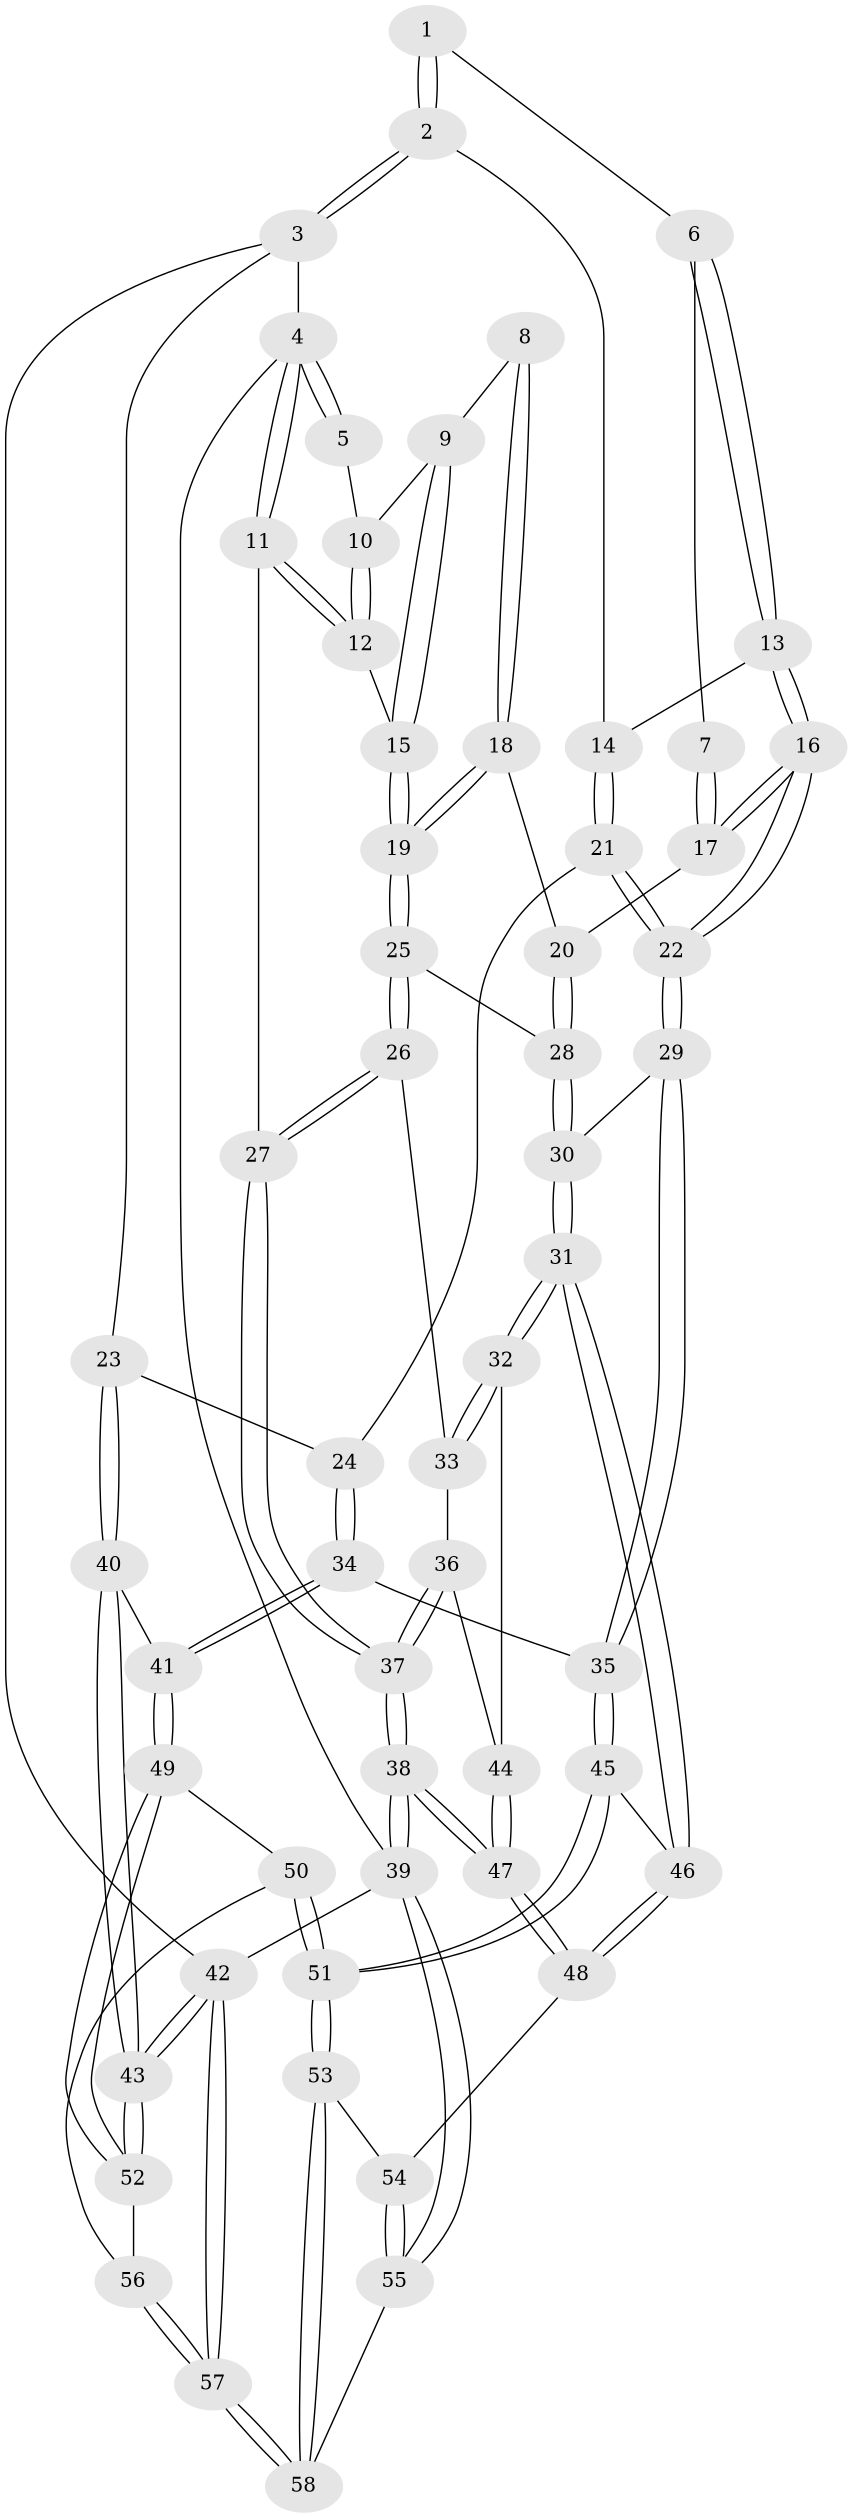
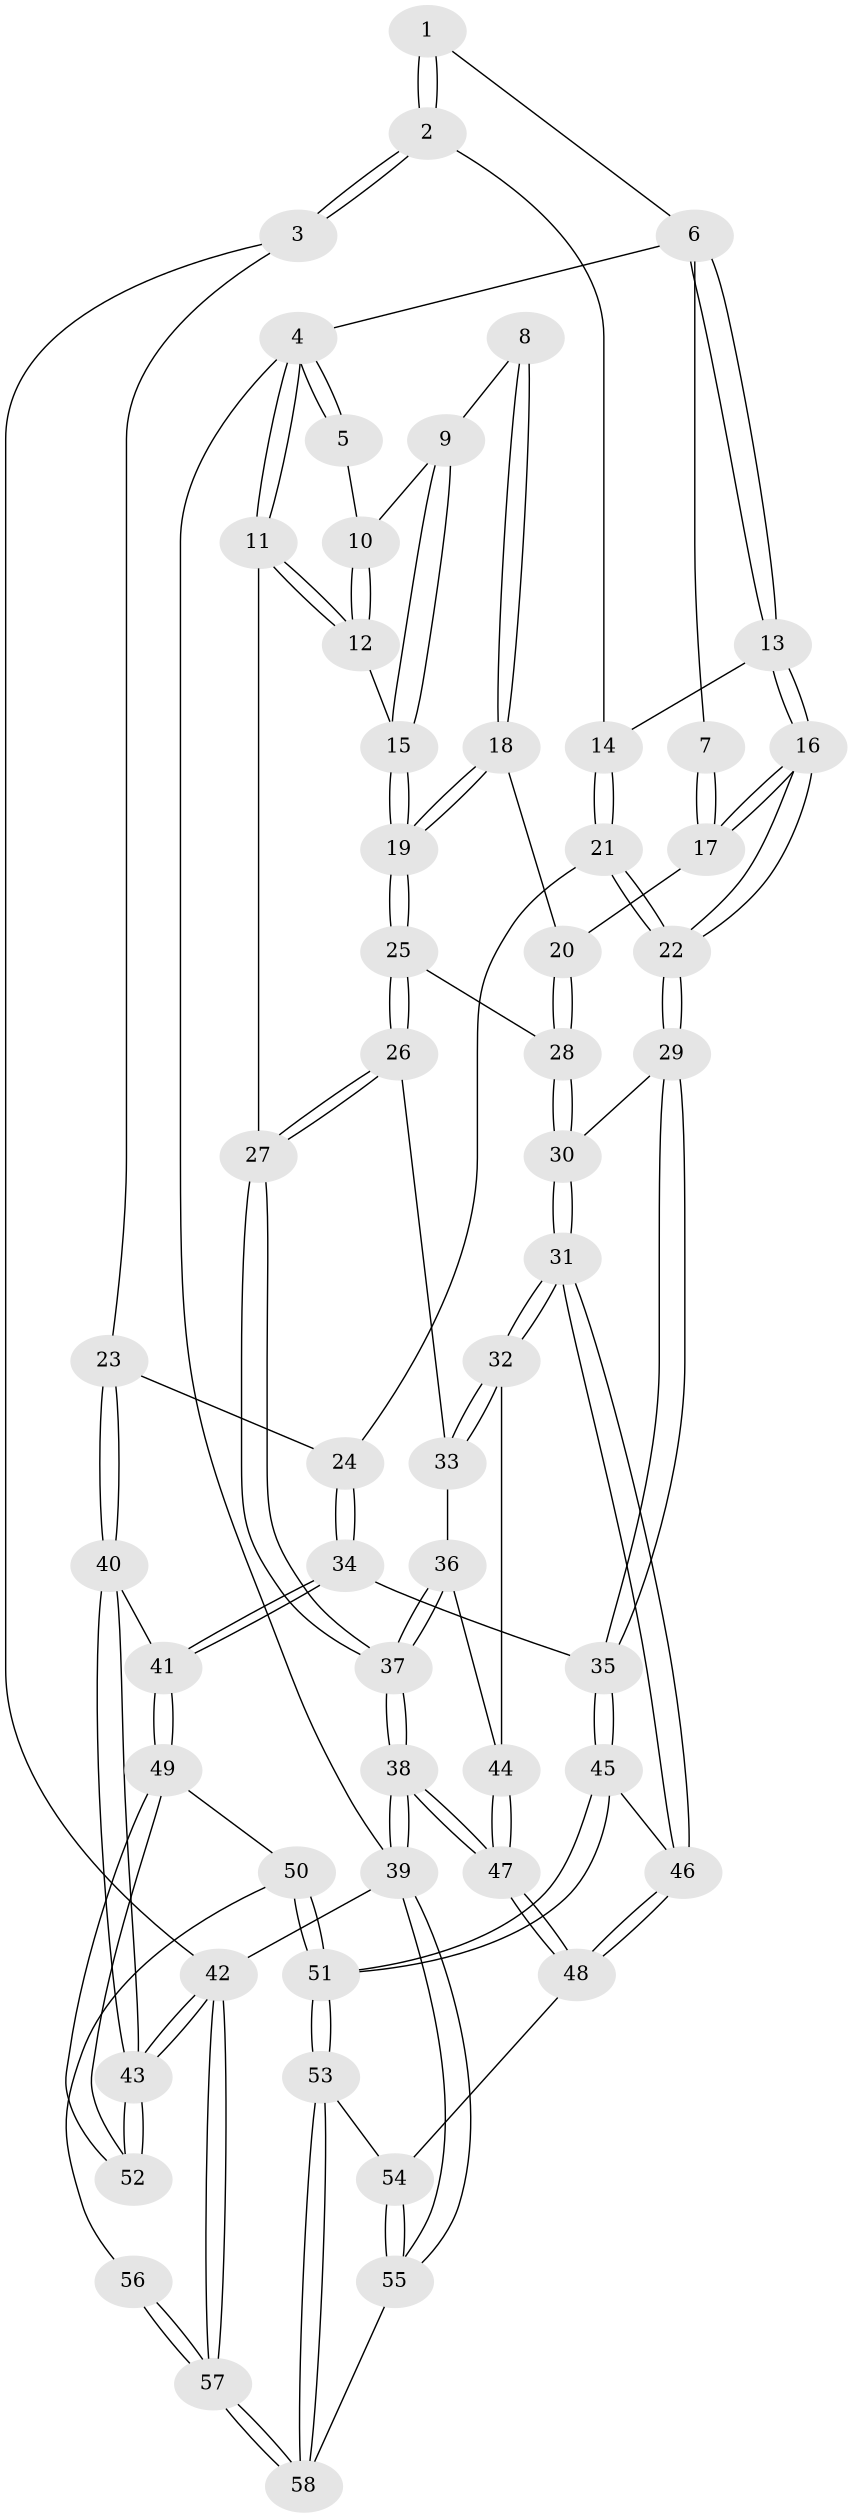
(298, 287) -> (497, 287)
(134, 2231) -> none
